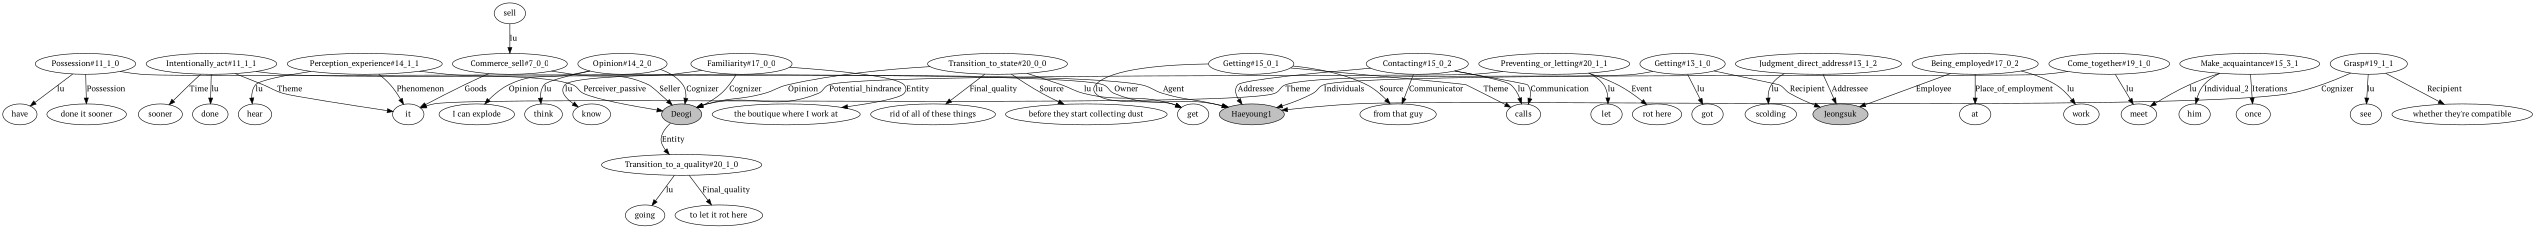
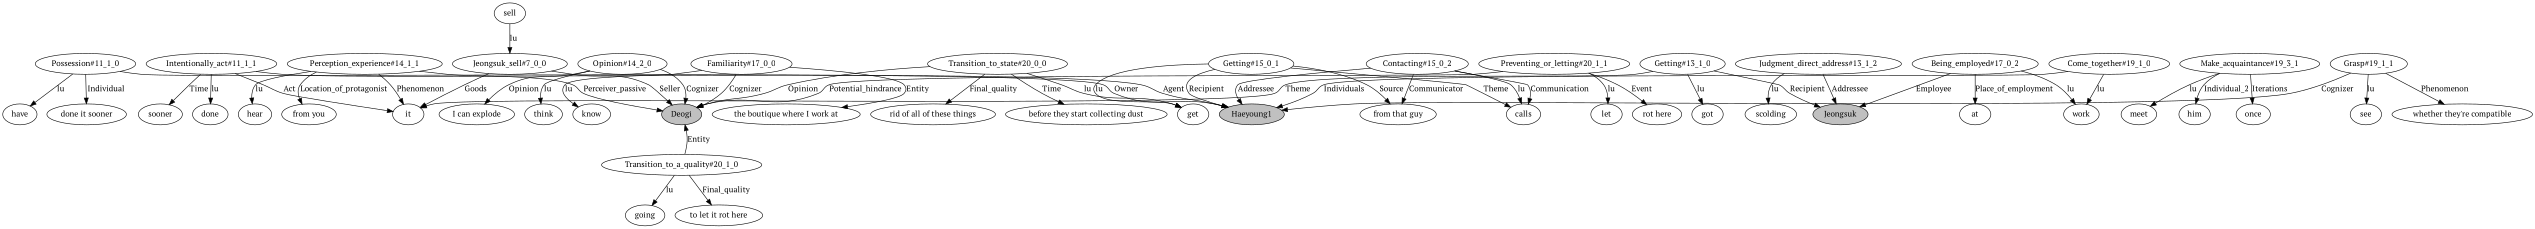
(510, 64) -> (510, 64)
(2250, 64) -> (2250, 64)
(2123, 87) -> (2097, 87)
(106, 89) -> (106, 89)
(290, 89) -> (290, 89)
(1052, 89) -> (1052, 89)
(2445, 89) -> (2445, 89)
none -> (1187, 90)
none -> (309, 114)
(662, 136) -> (687, 143)
